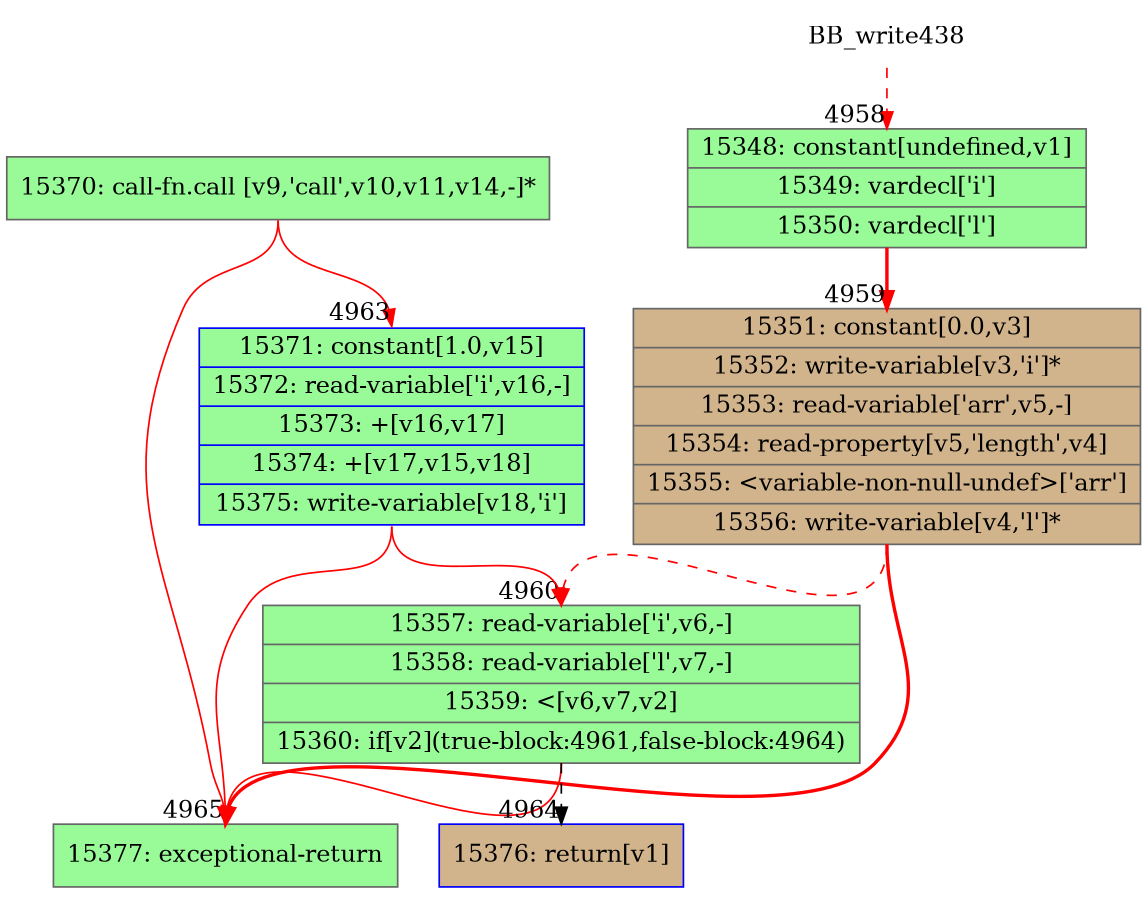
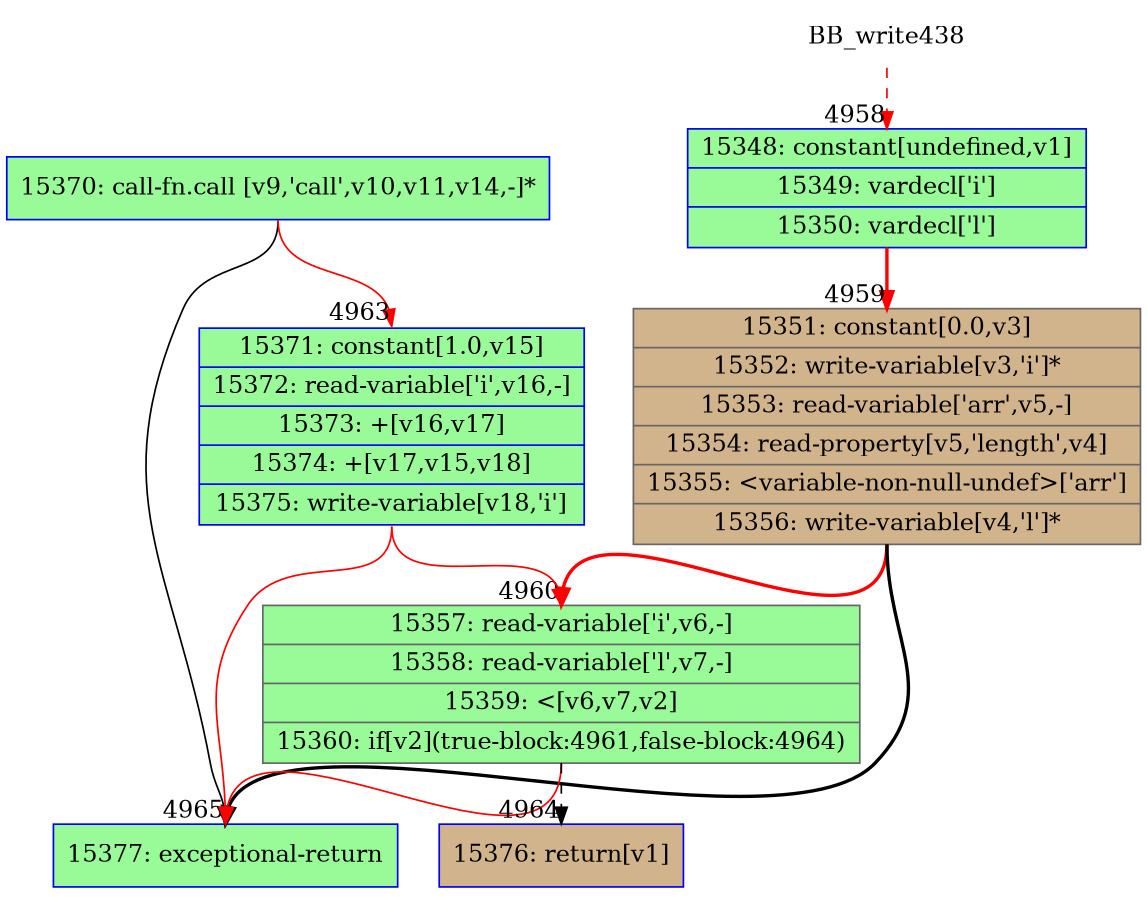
(278, 188) -> (278, 188)
(887, 188) -> (887, 188)
(148, 491) -> (148, 491)
(732, 577) -> (732, 577)
(664, 793) -> (664, 793)
(226, 856) -> (226, 856)
